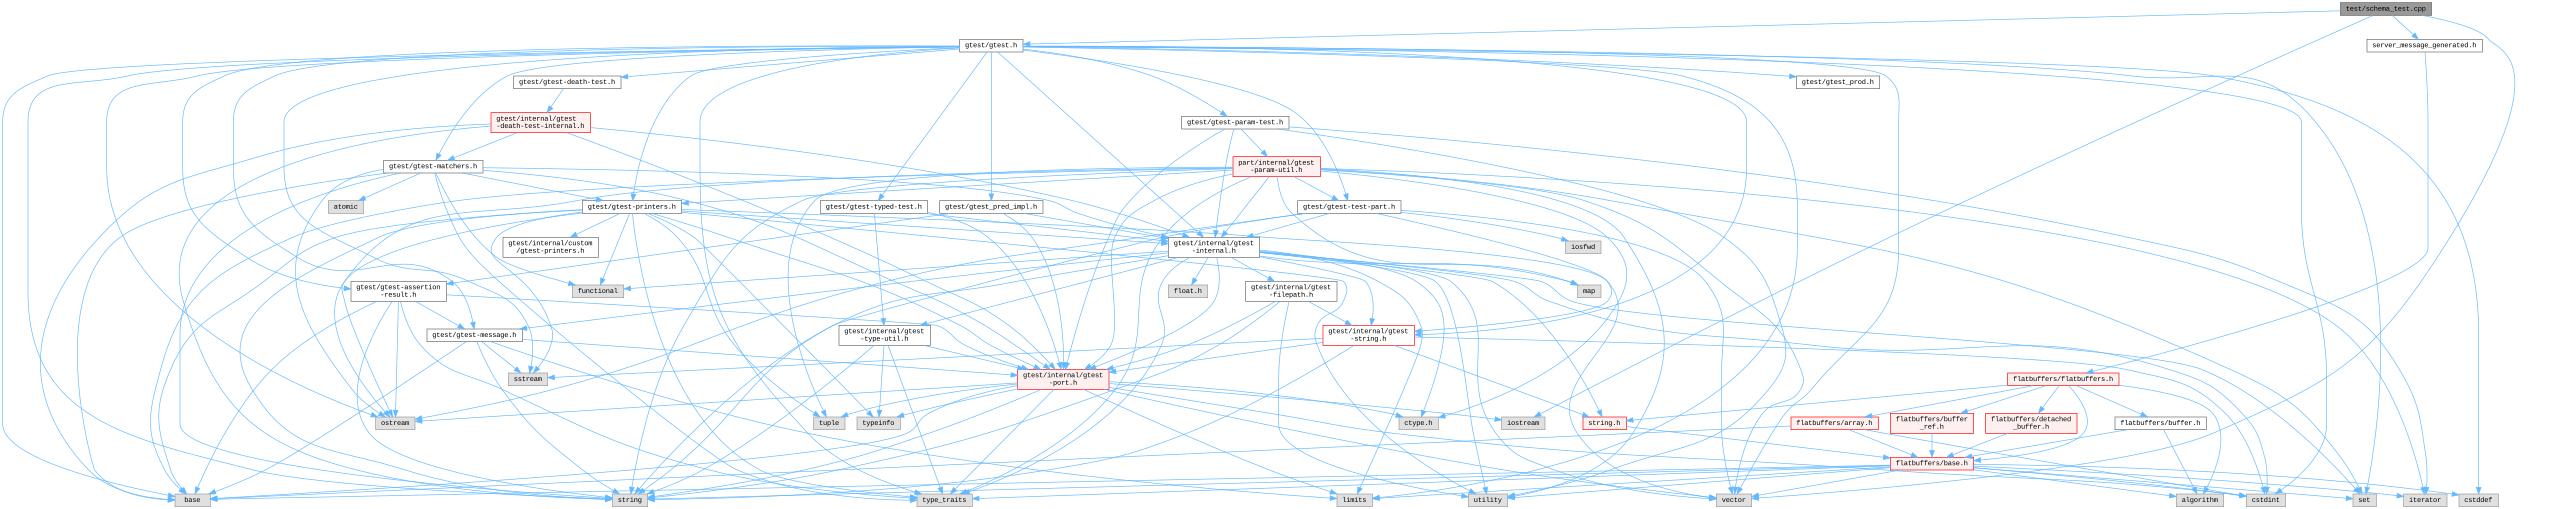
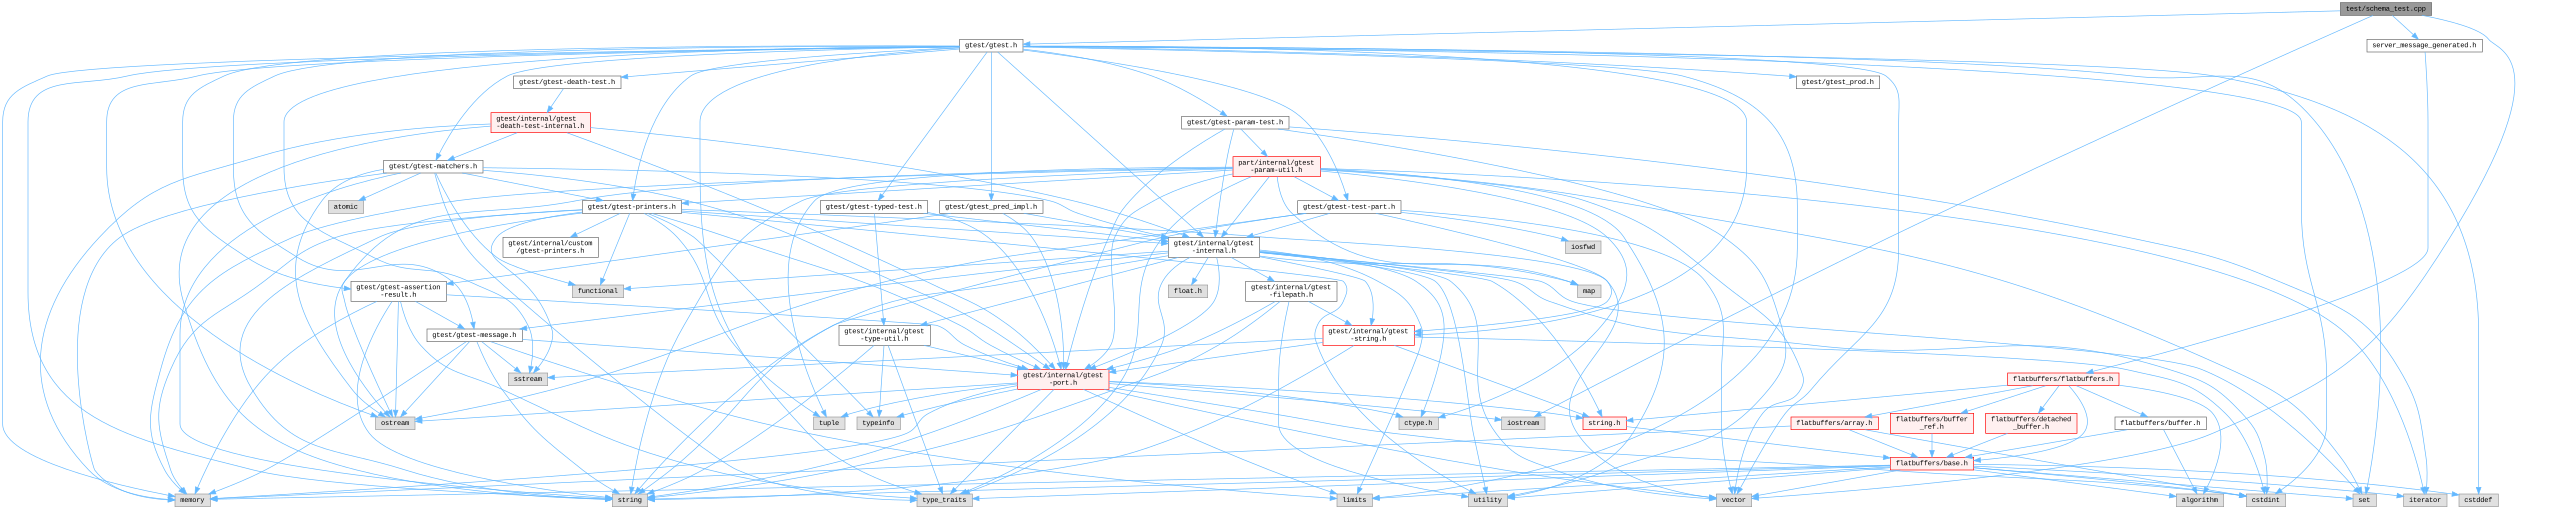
none -> (437, 377)
none -> (1331, 393)
(699, 414) -> none
(193, 500) -> (193, 500)
